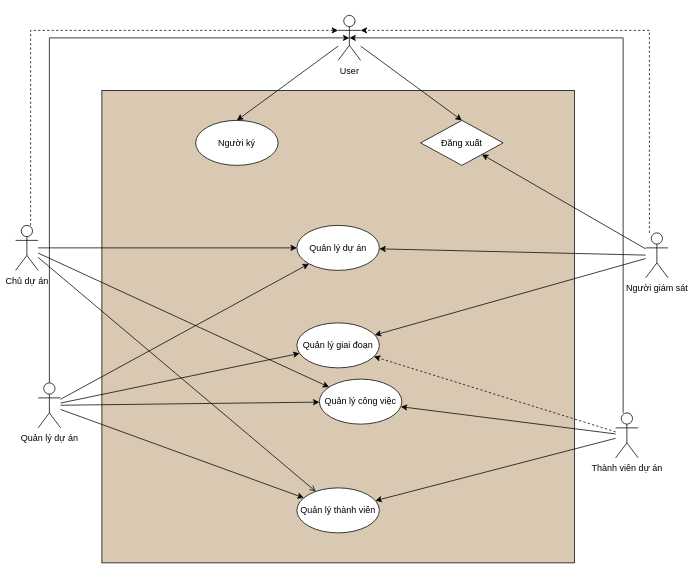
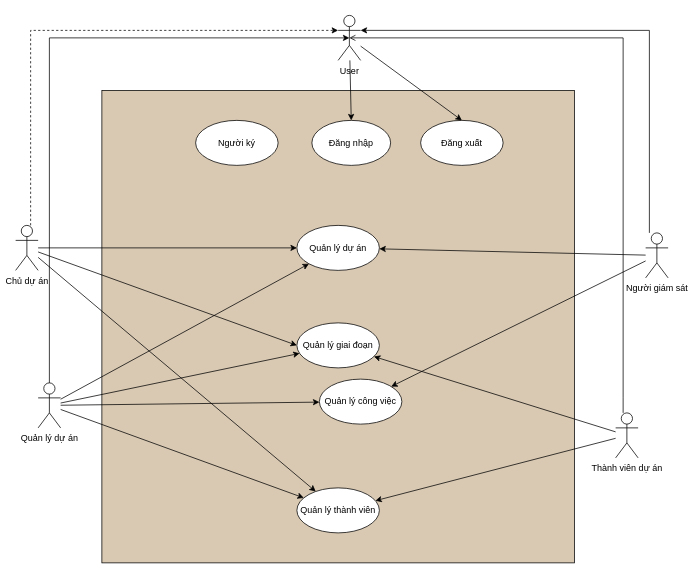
(608, 30) -> (608, 30)
none -> (350, 81)
(289, 82) -> none
none -> (351, 143)
(462, 143) -> (462, 143)
(566, 203) -> (520, 323)
(623, 237) -> (351, 38)
(512, 296) -> none
none -> (165, 298)
(181, 319) -> none
(496, 395) -> (496, 395)
(511, 421) -> none
(311, 488) -> (310, 487)
